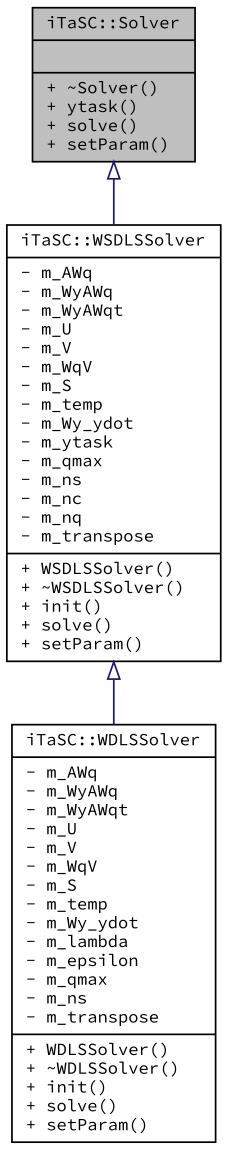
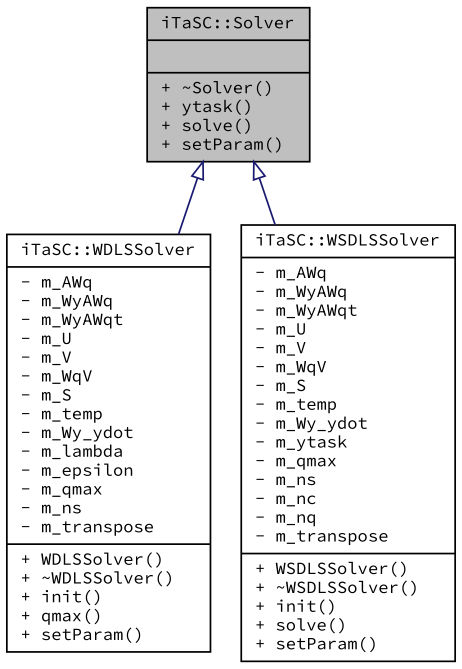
(114, 702) -> (188, 206)
(73, 1106) -> (62, 616)
